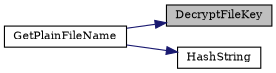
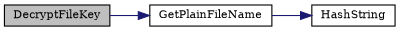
(141, 26) -> (124, 16)
